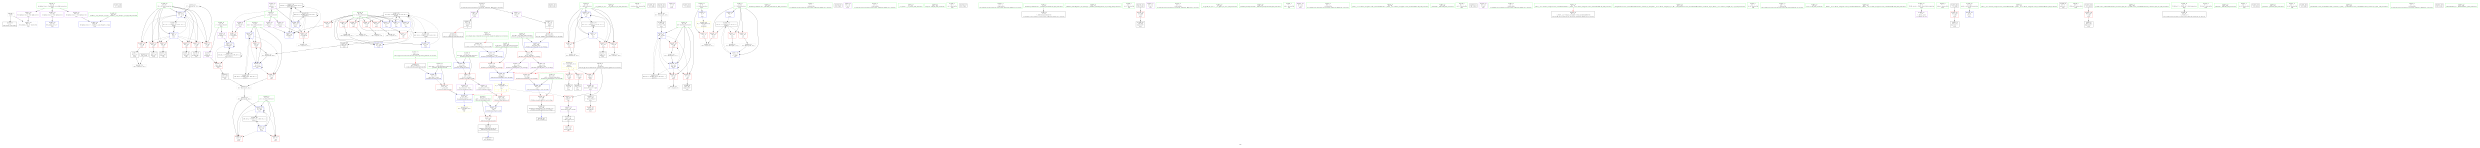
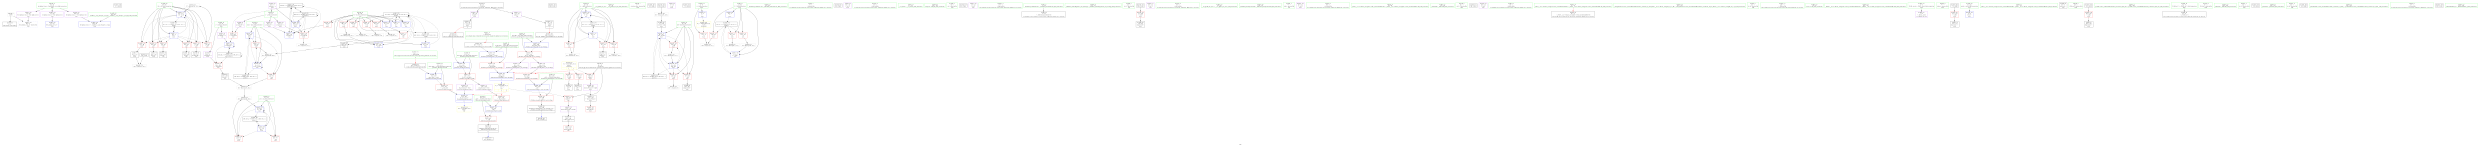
none -> (973, 6)
